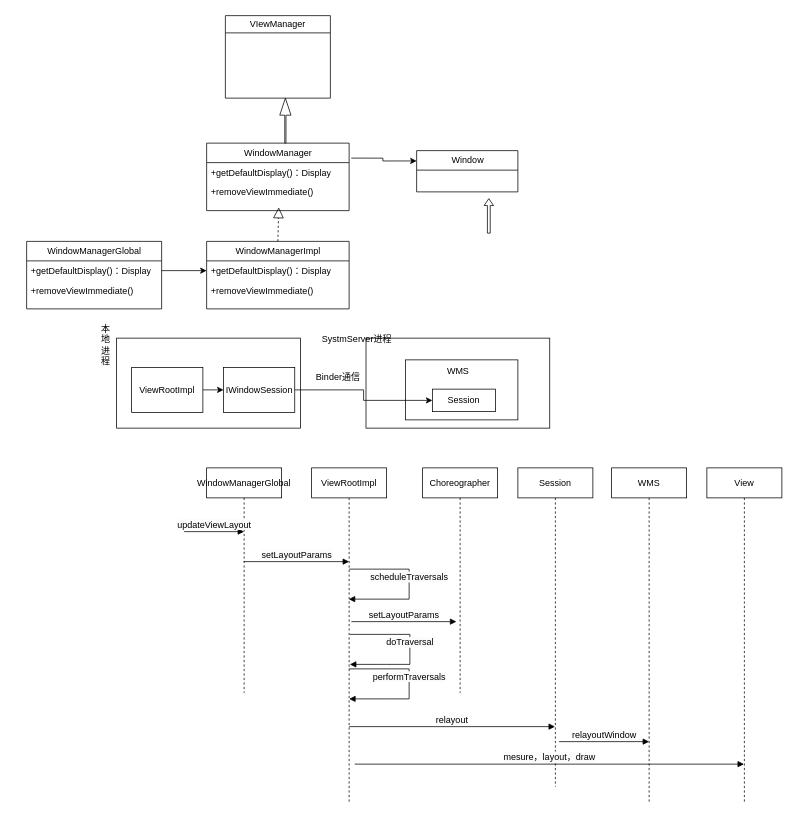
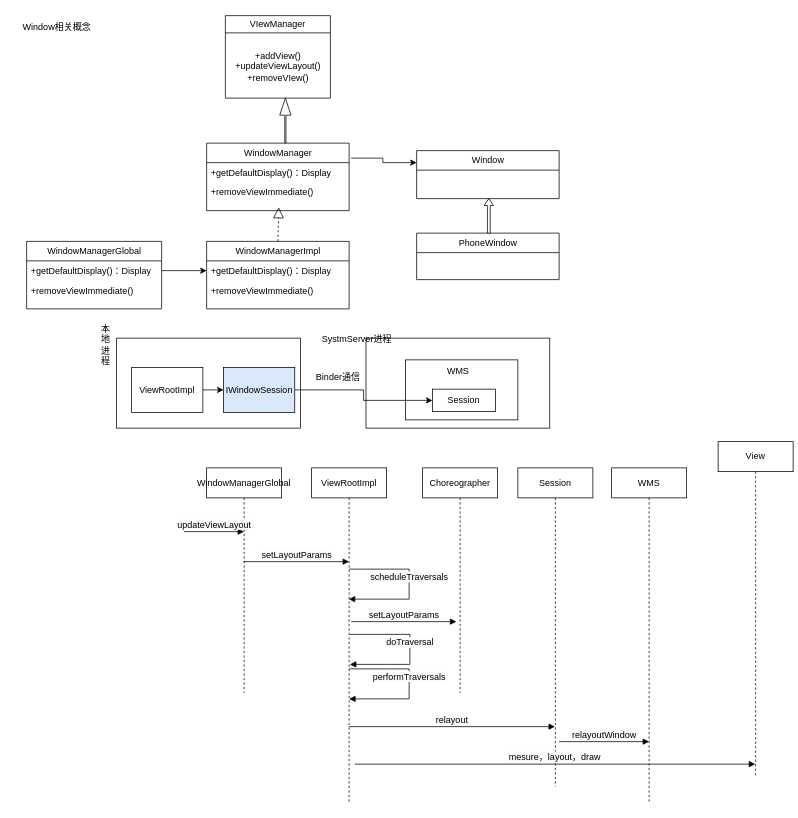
none -> (57, 33)
none -> (278, 66)
(467, 171) -> (488, 174)
none -> (488, 256)
(259, 390) -> (259, 390)
(744, 635) -> (756, 608)
